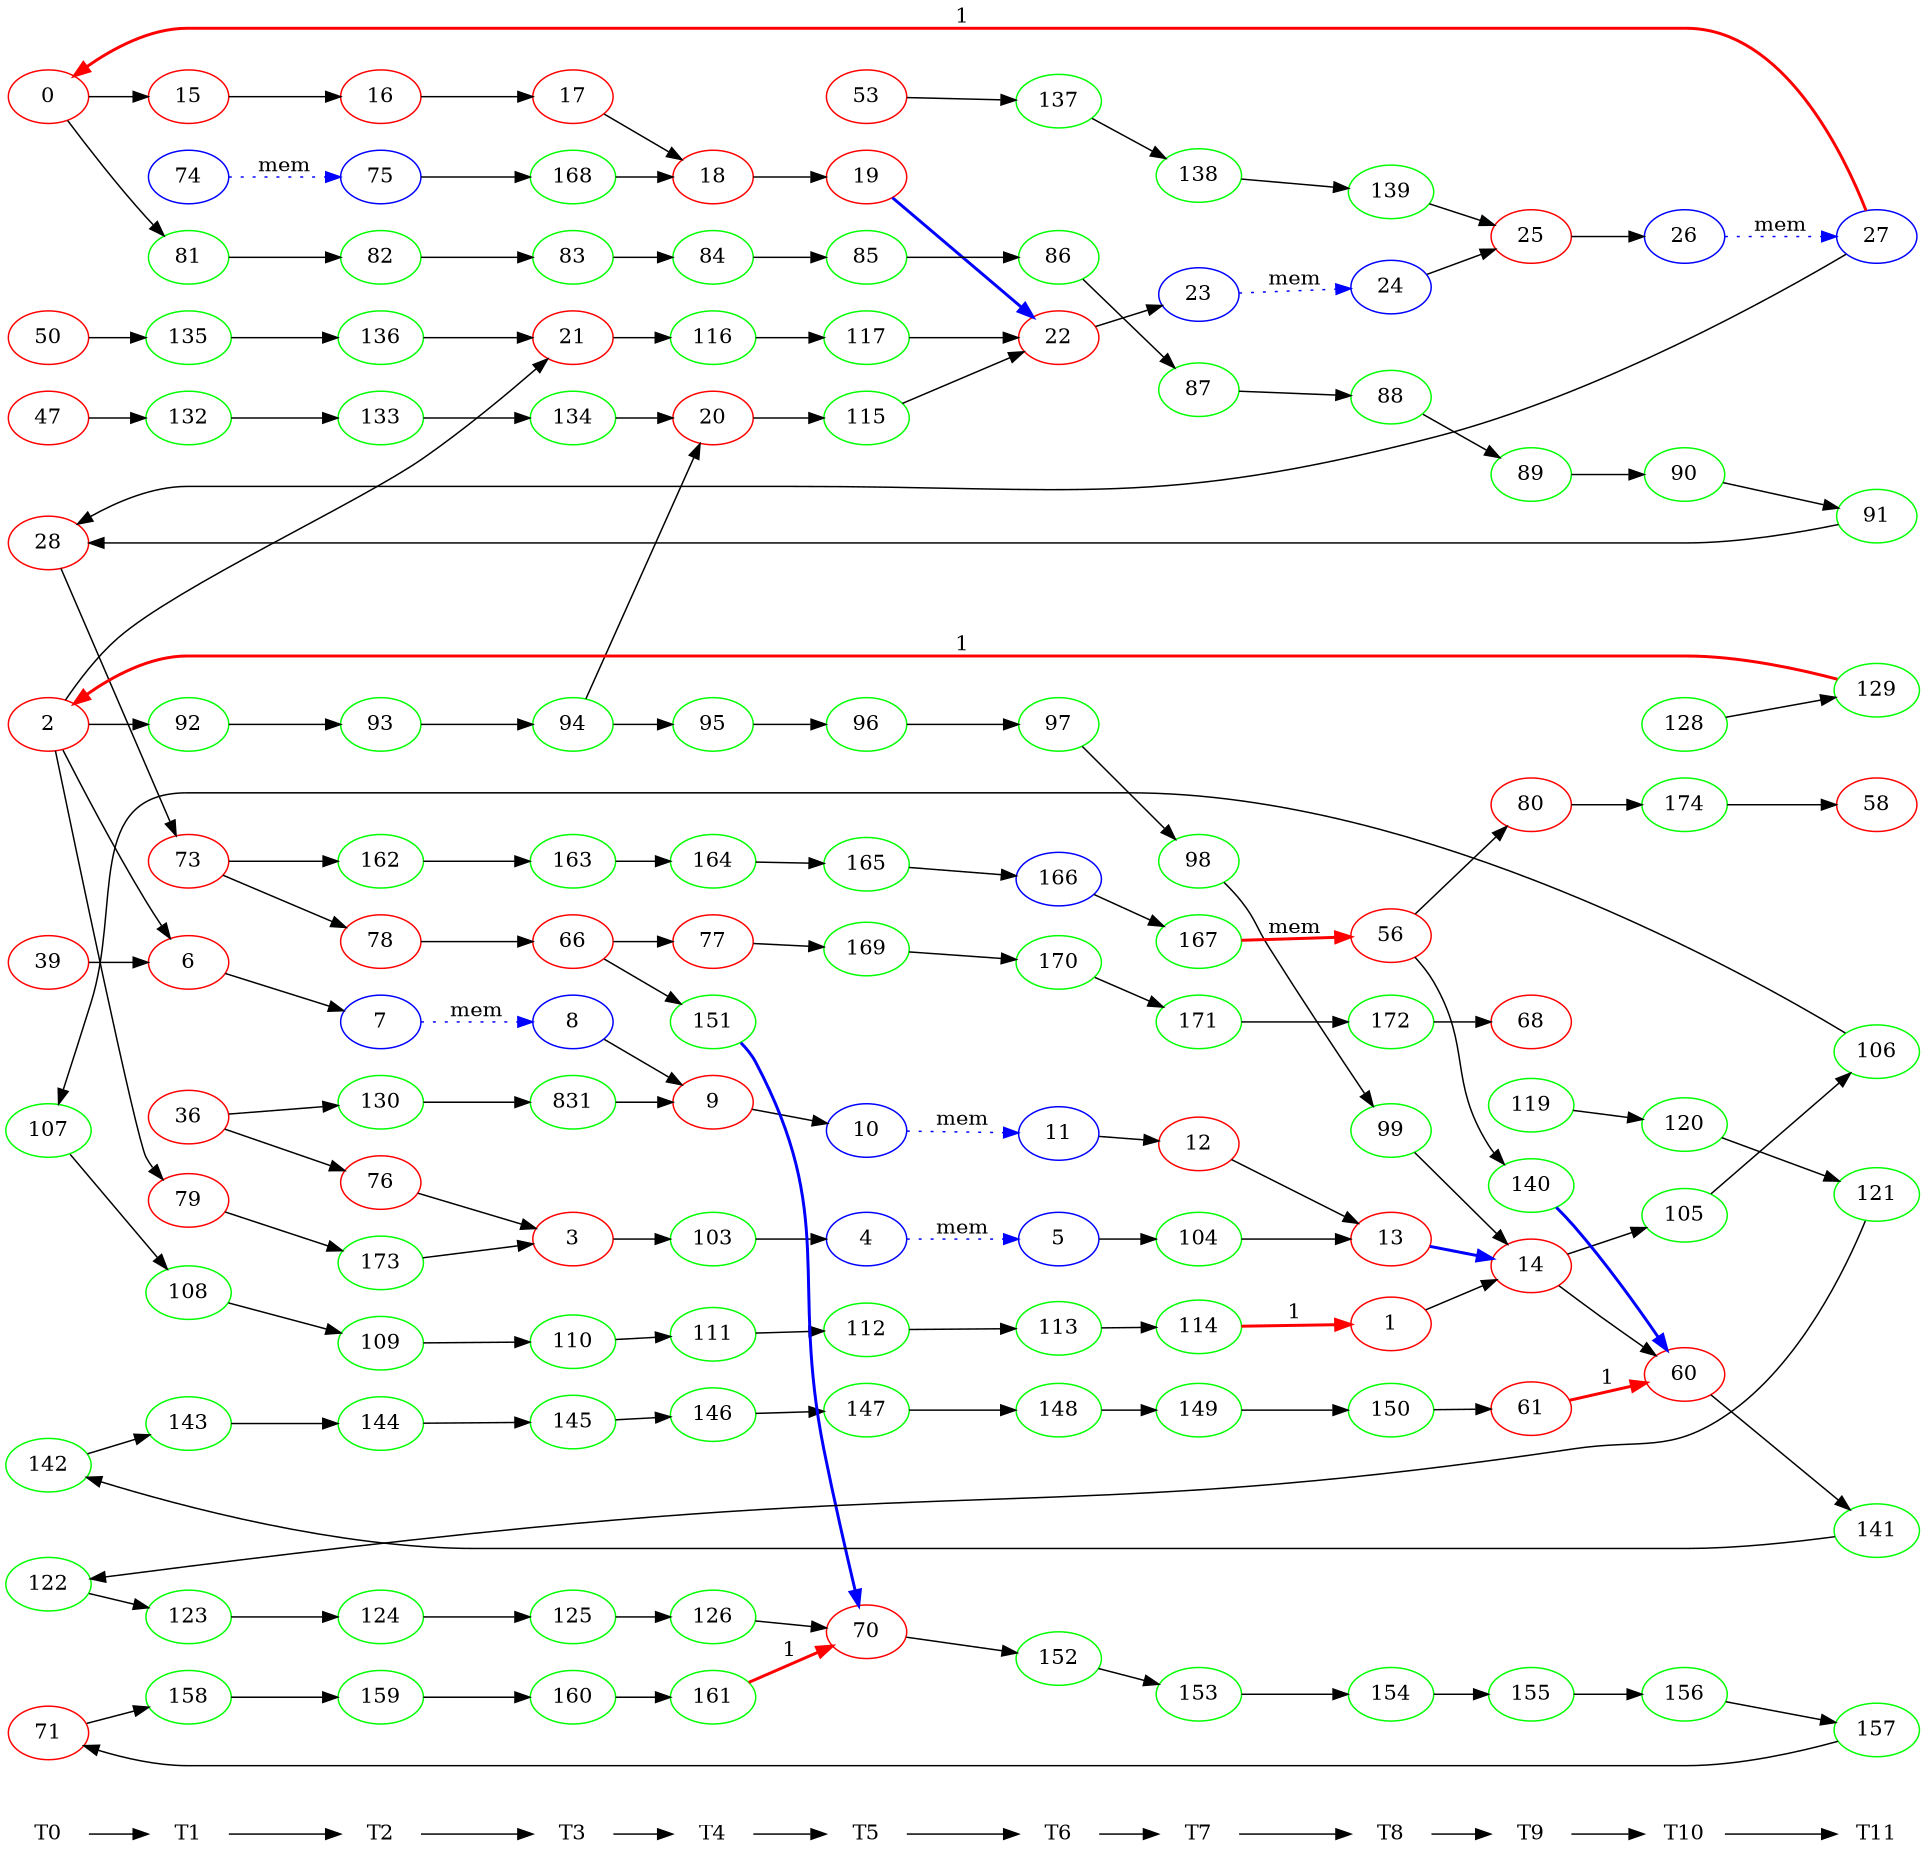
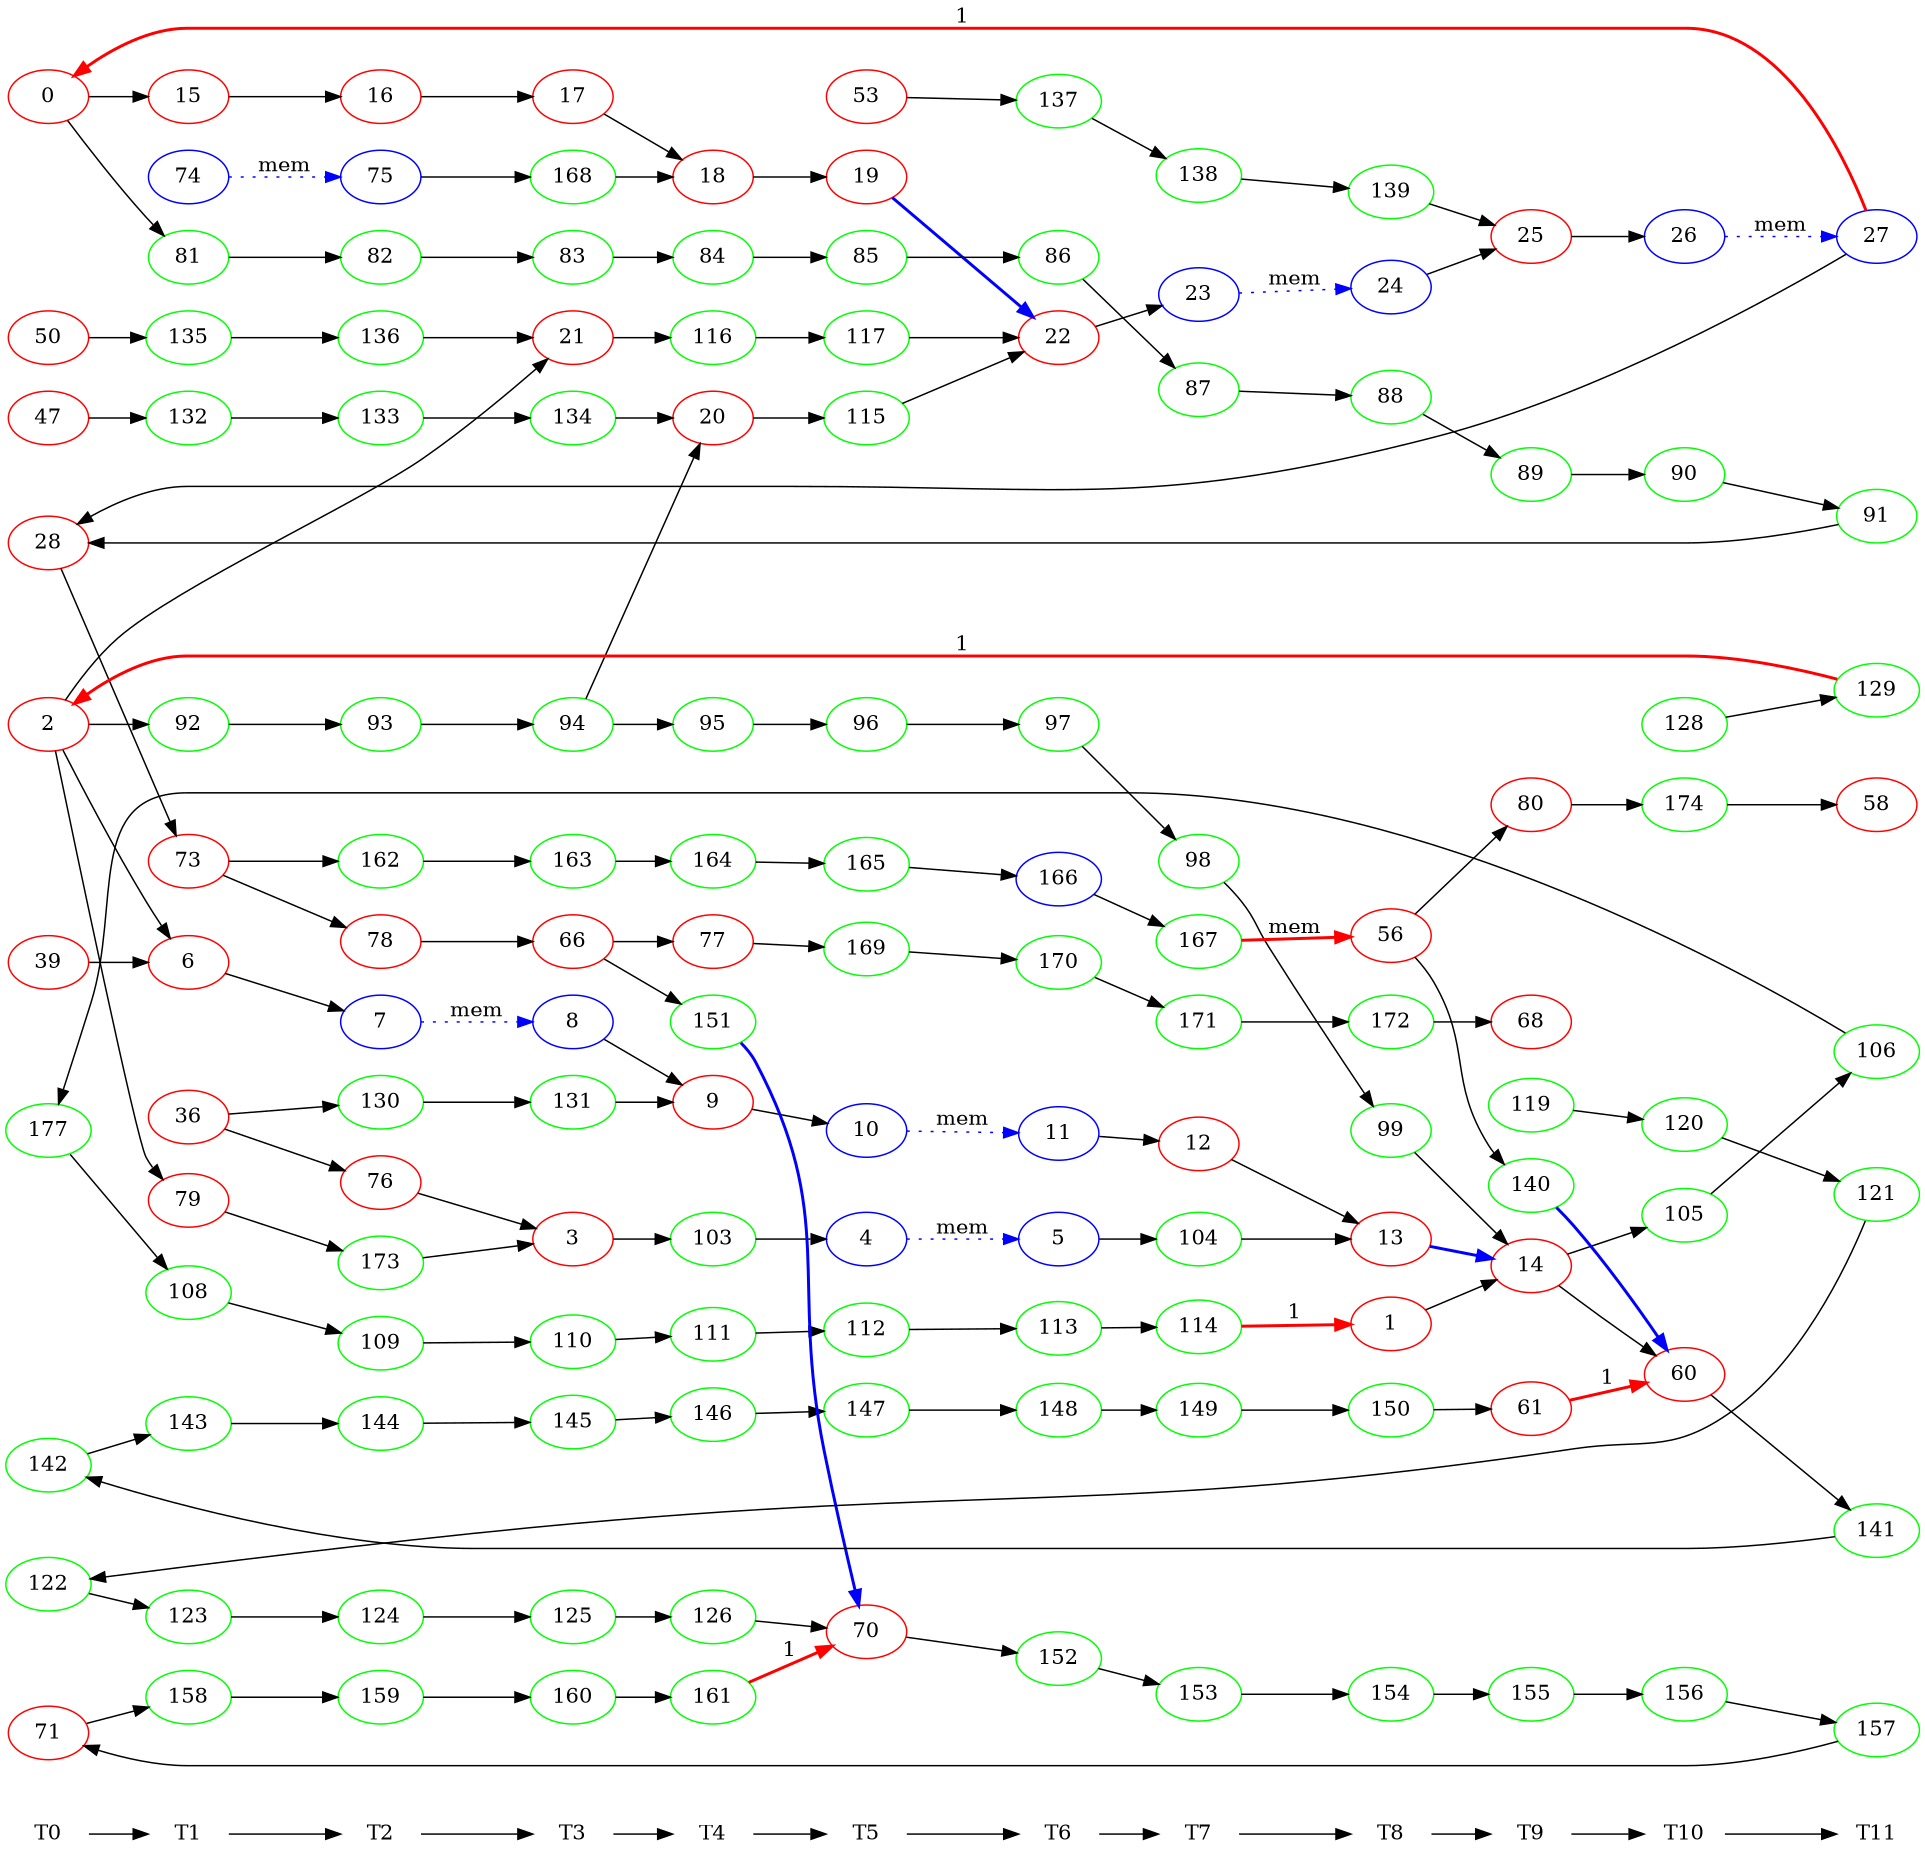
(573, 1102) -> (573, 1102)
(48, 1130) -> (48, 1130)
